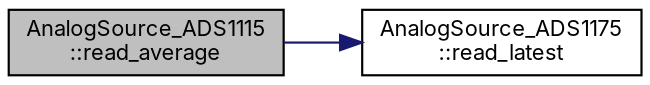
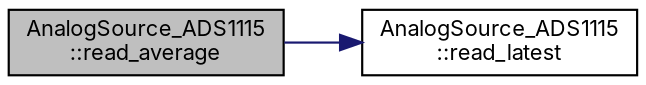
(502, 43) -> (500, 43)
